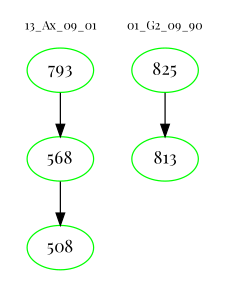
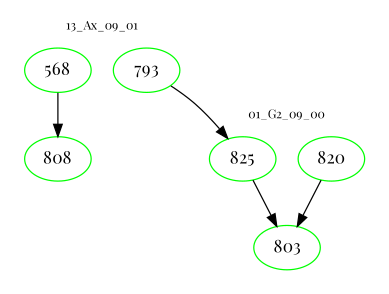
(165, 26) -> (287, 115)
(60, 109) -> (207, 116)
(165, 159) -> (287, 248)
none -> (331, 159)
(60, 248) -> (58, 159)
